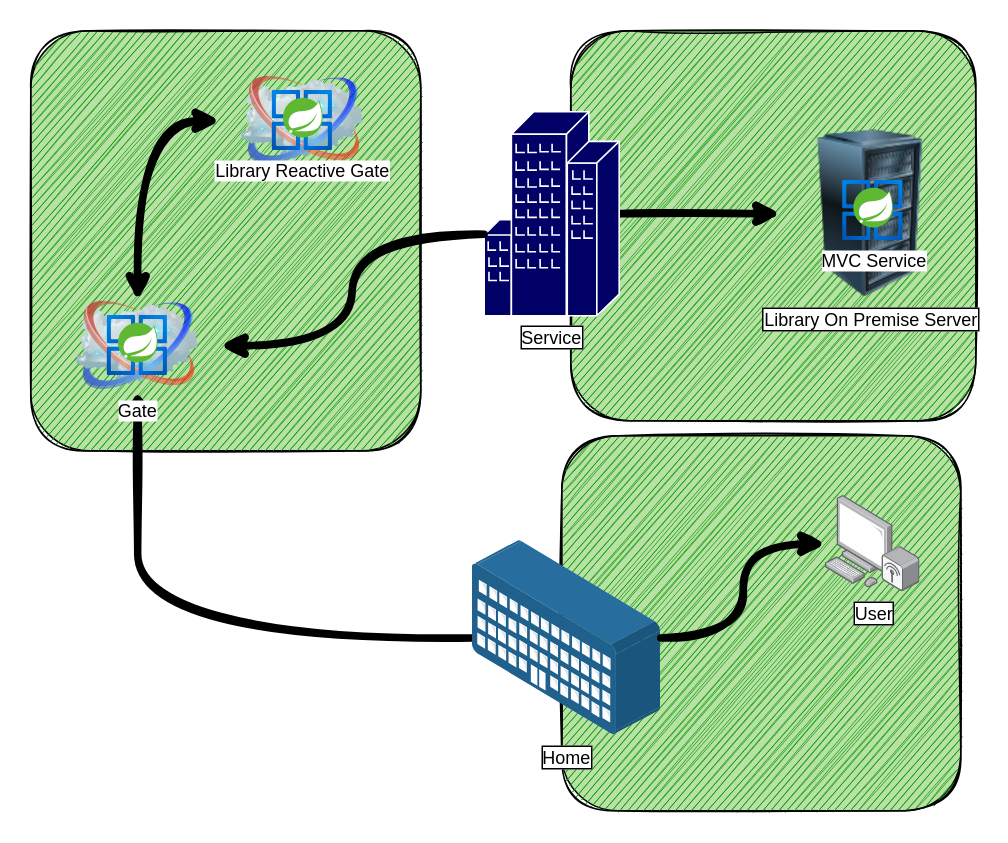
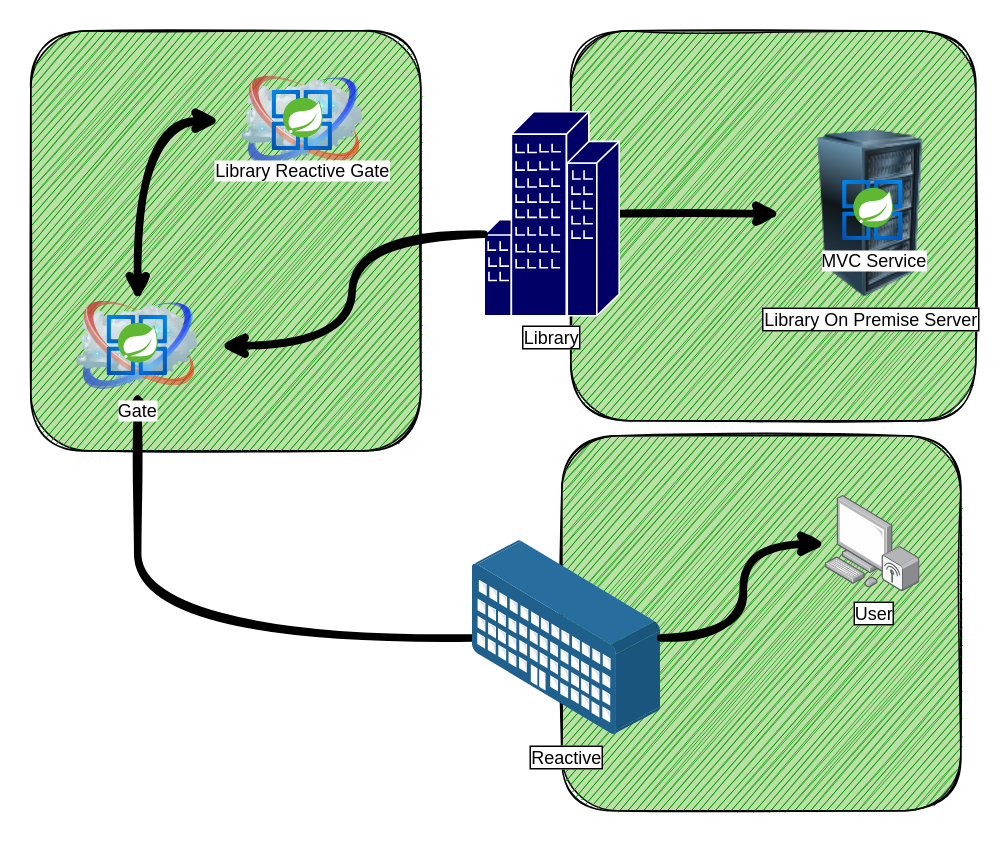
(552, 337) -> (552, 337)
(567, 757) -> (567, 757)
